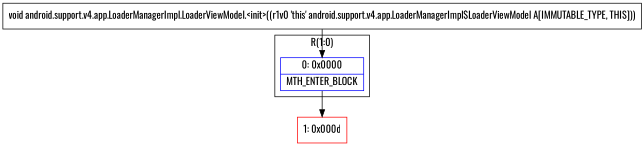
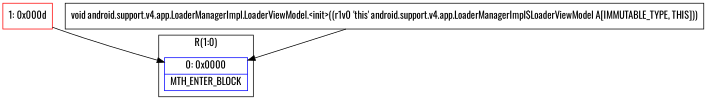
(322, 101) -> (105, 45)
